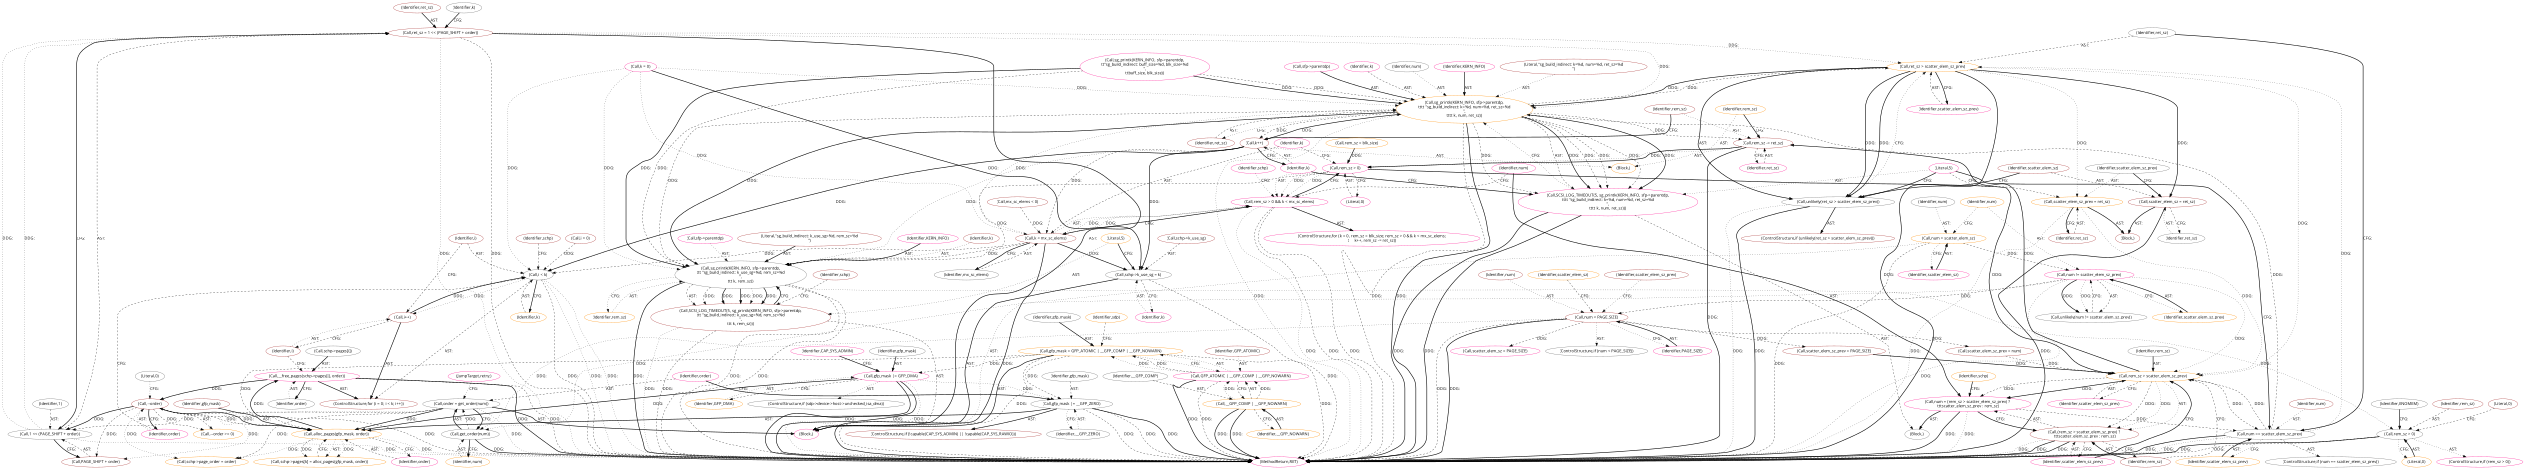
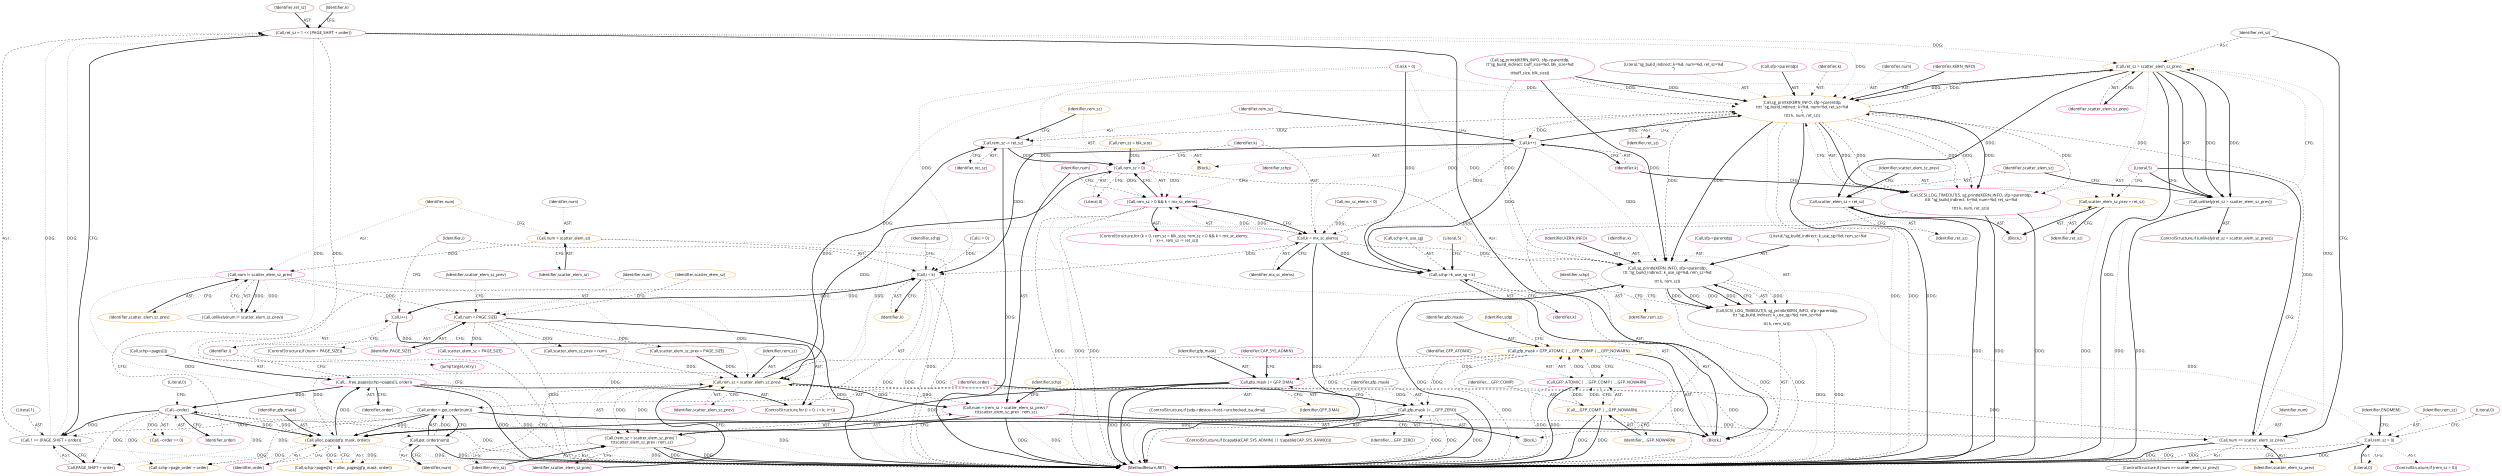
(1036, 337) -> (248, 349)
(51, 404) -> (25, 410)
